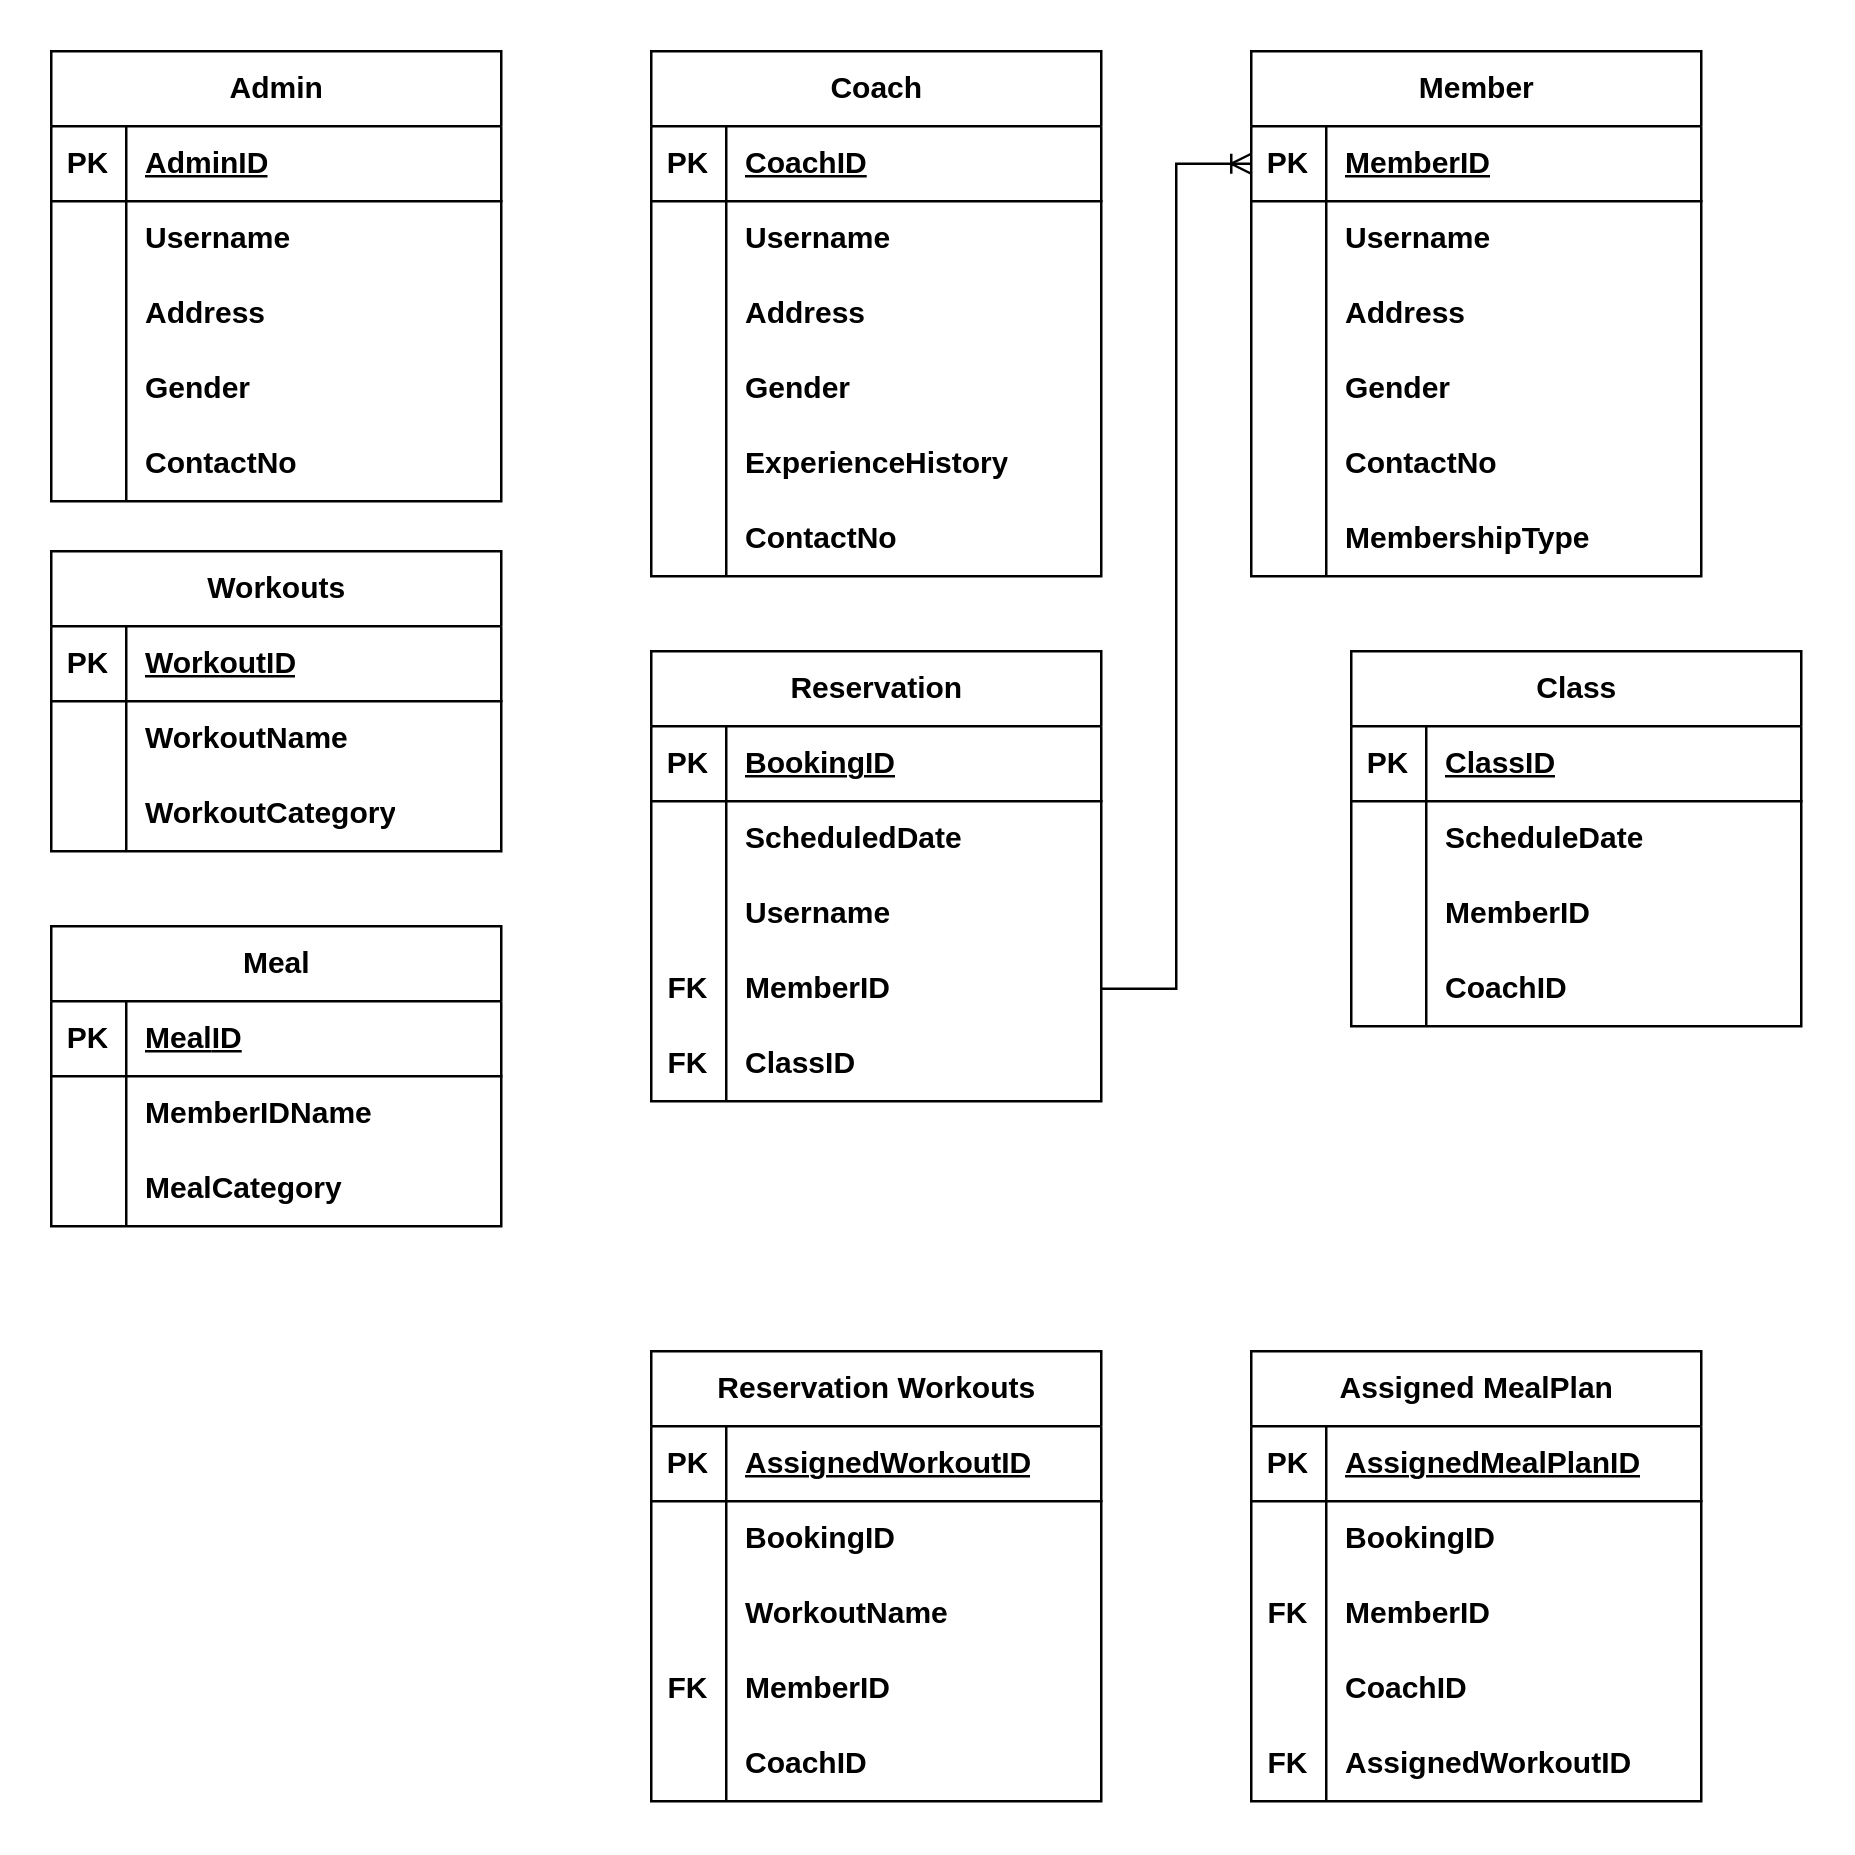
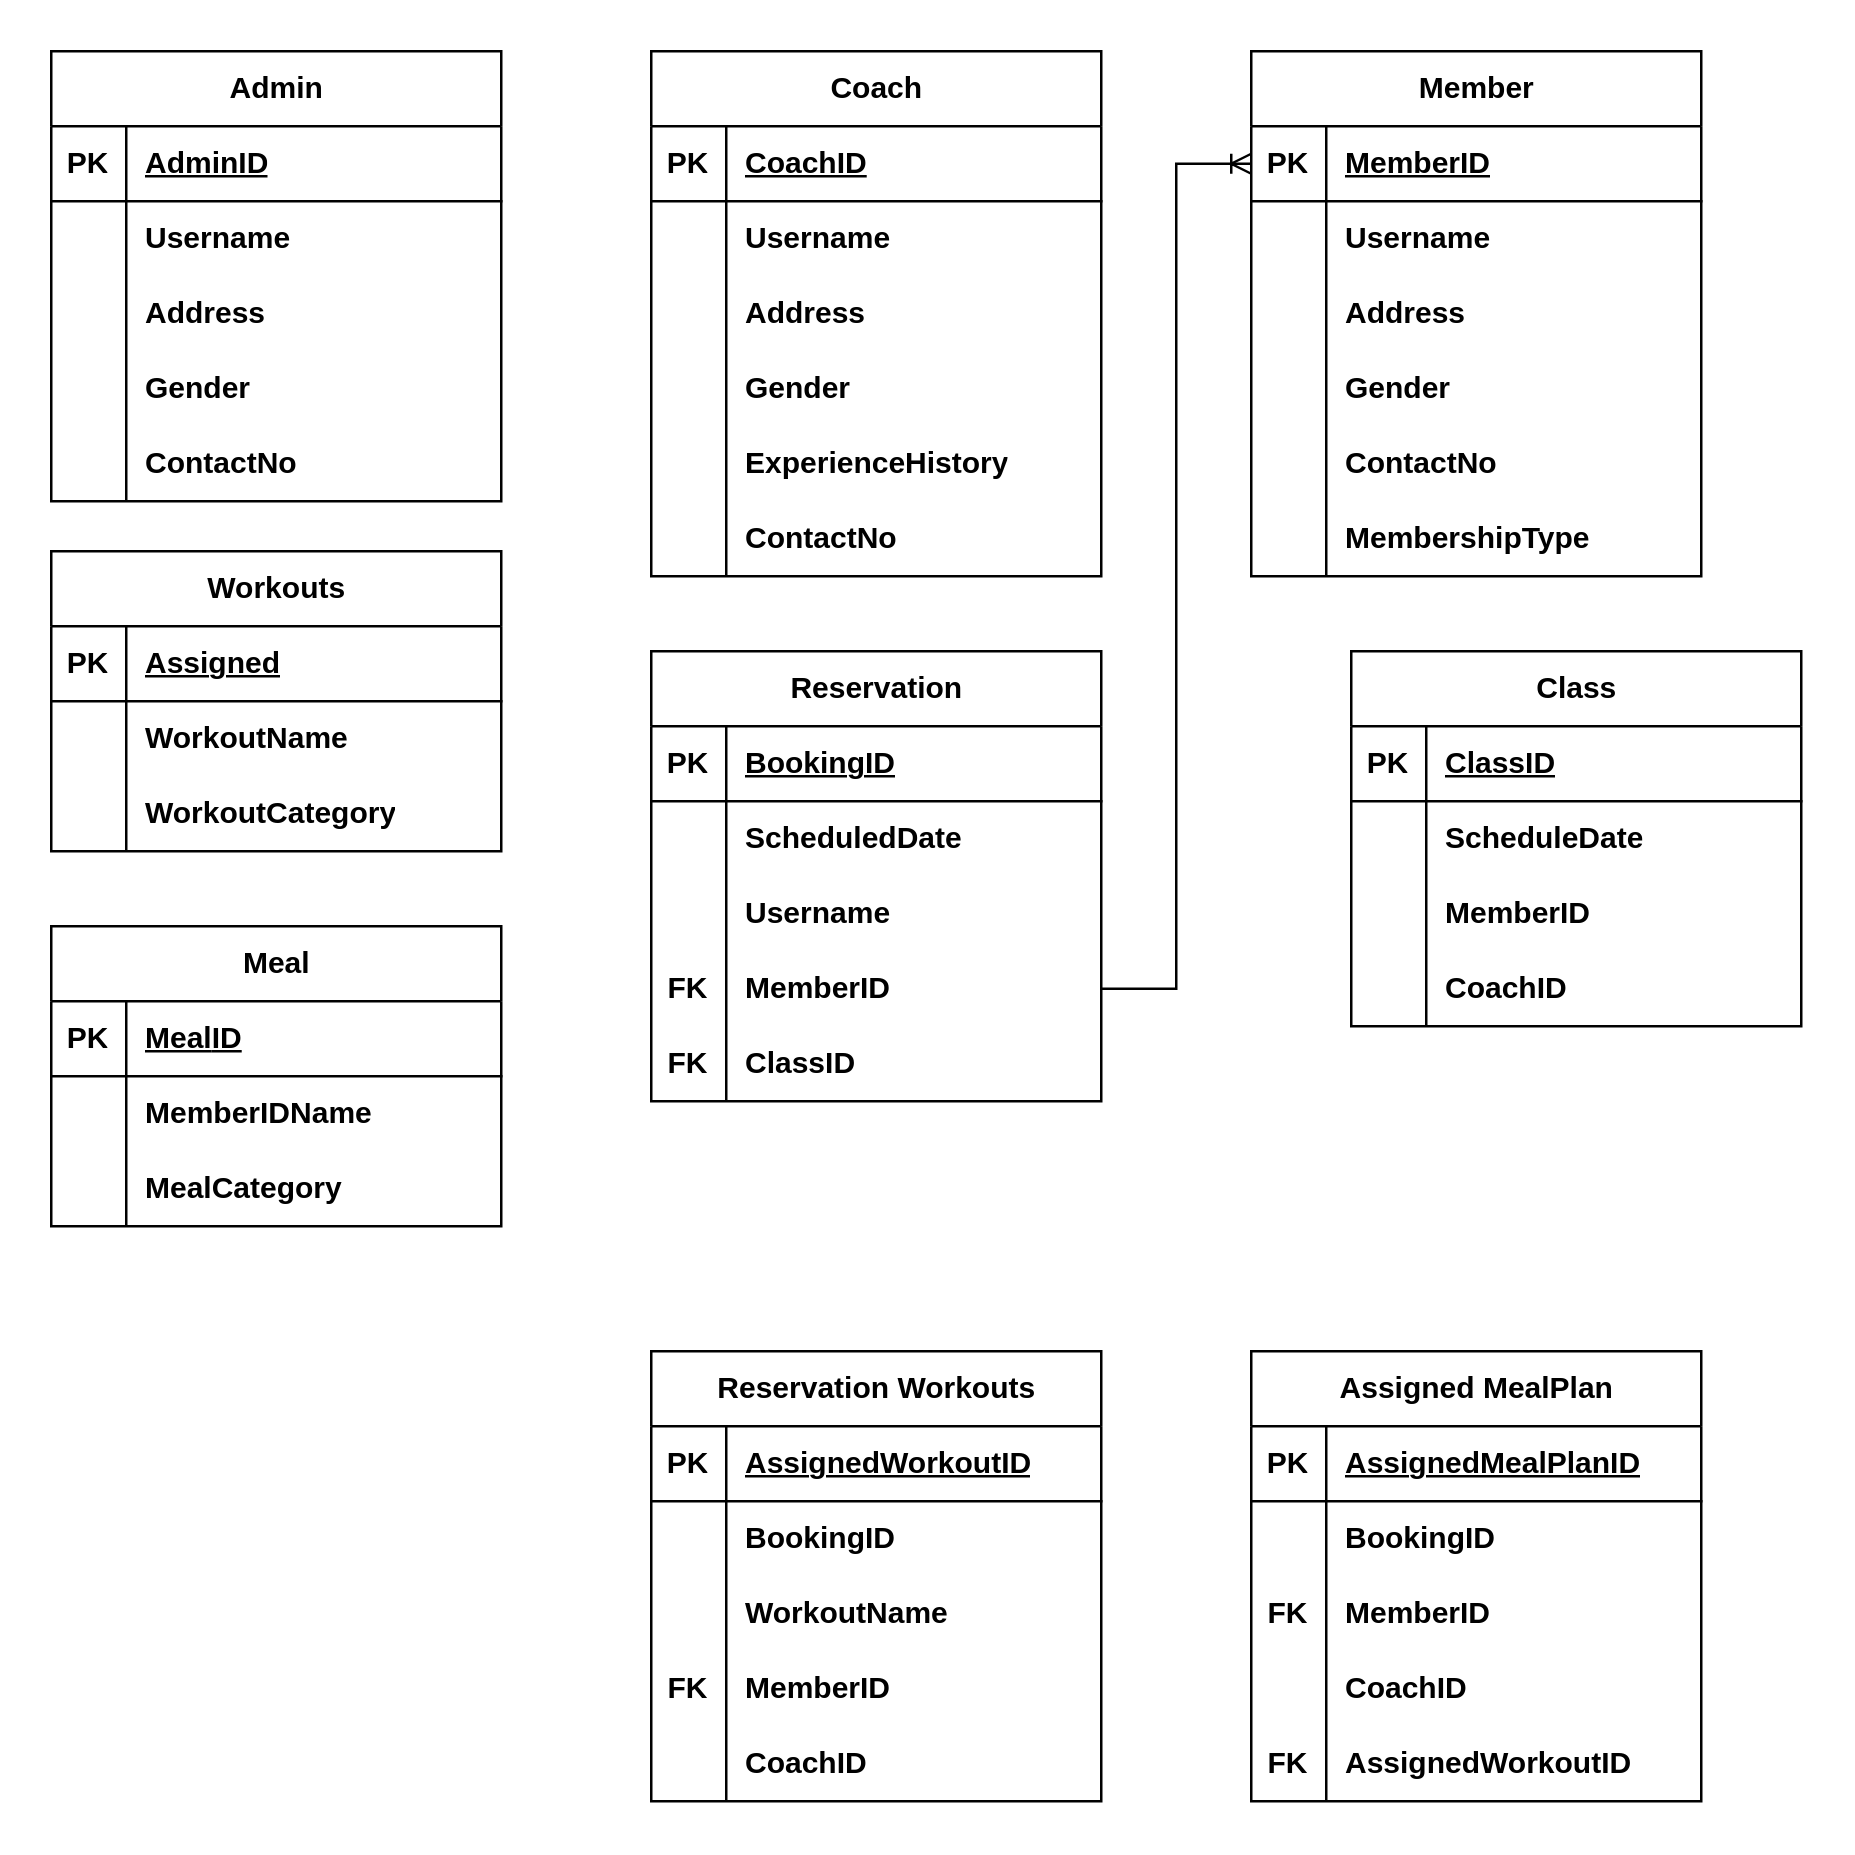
(222, 664) -> (210, 664)
